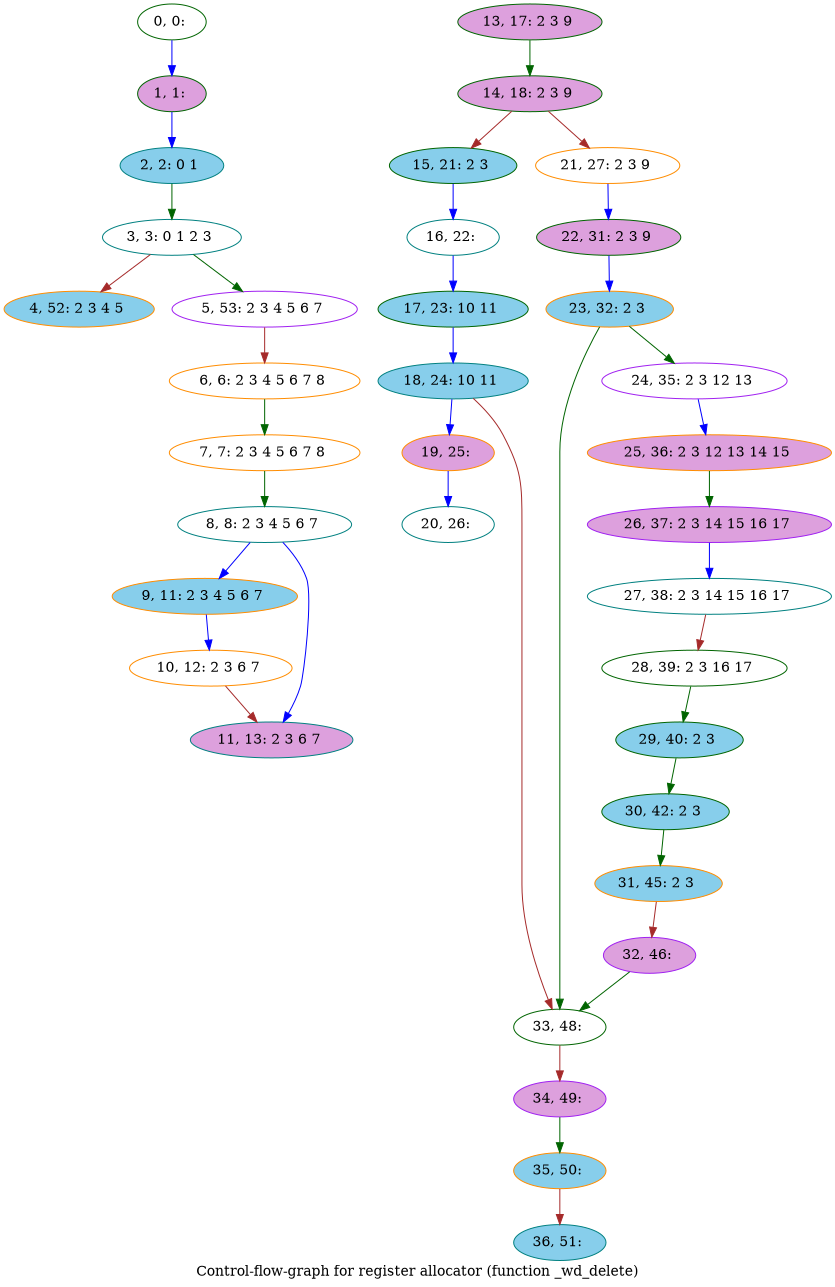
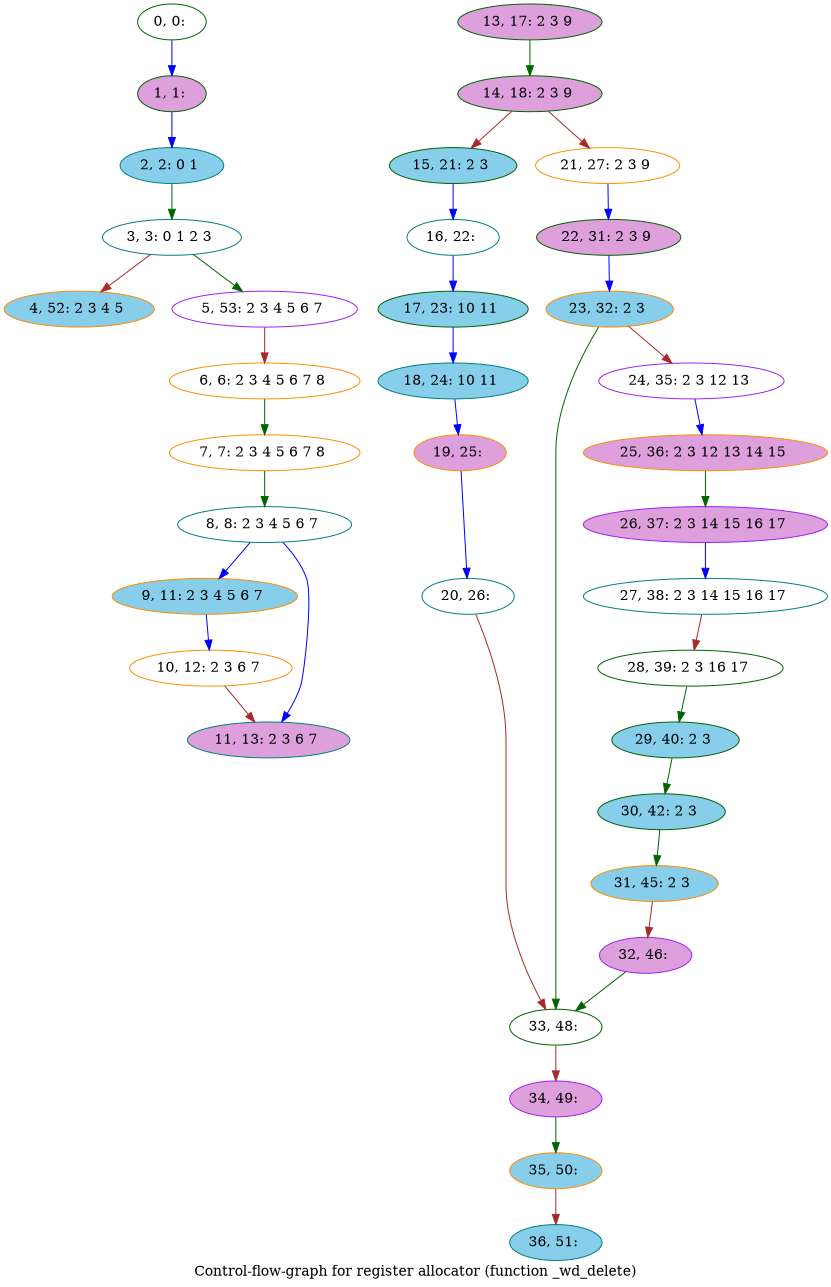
(648, 342) -> (646, 342)
(522, 694) -> (506, 808)
